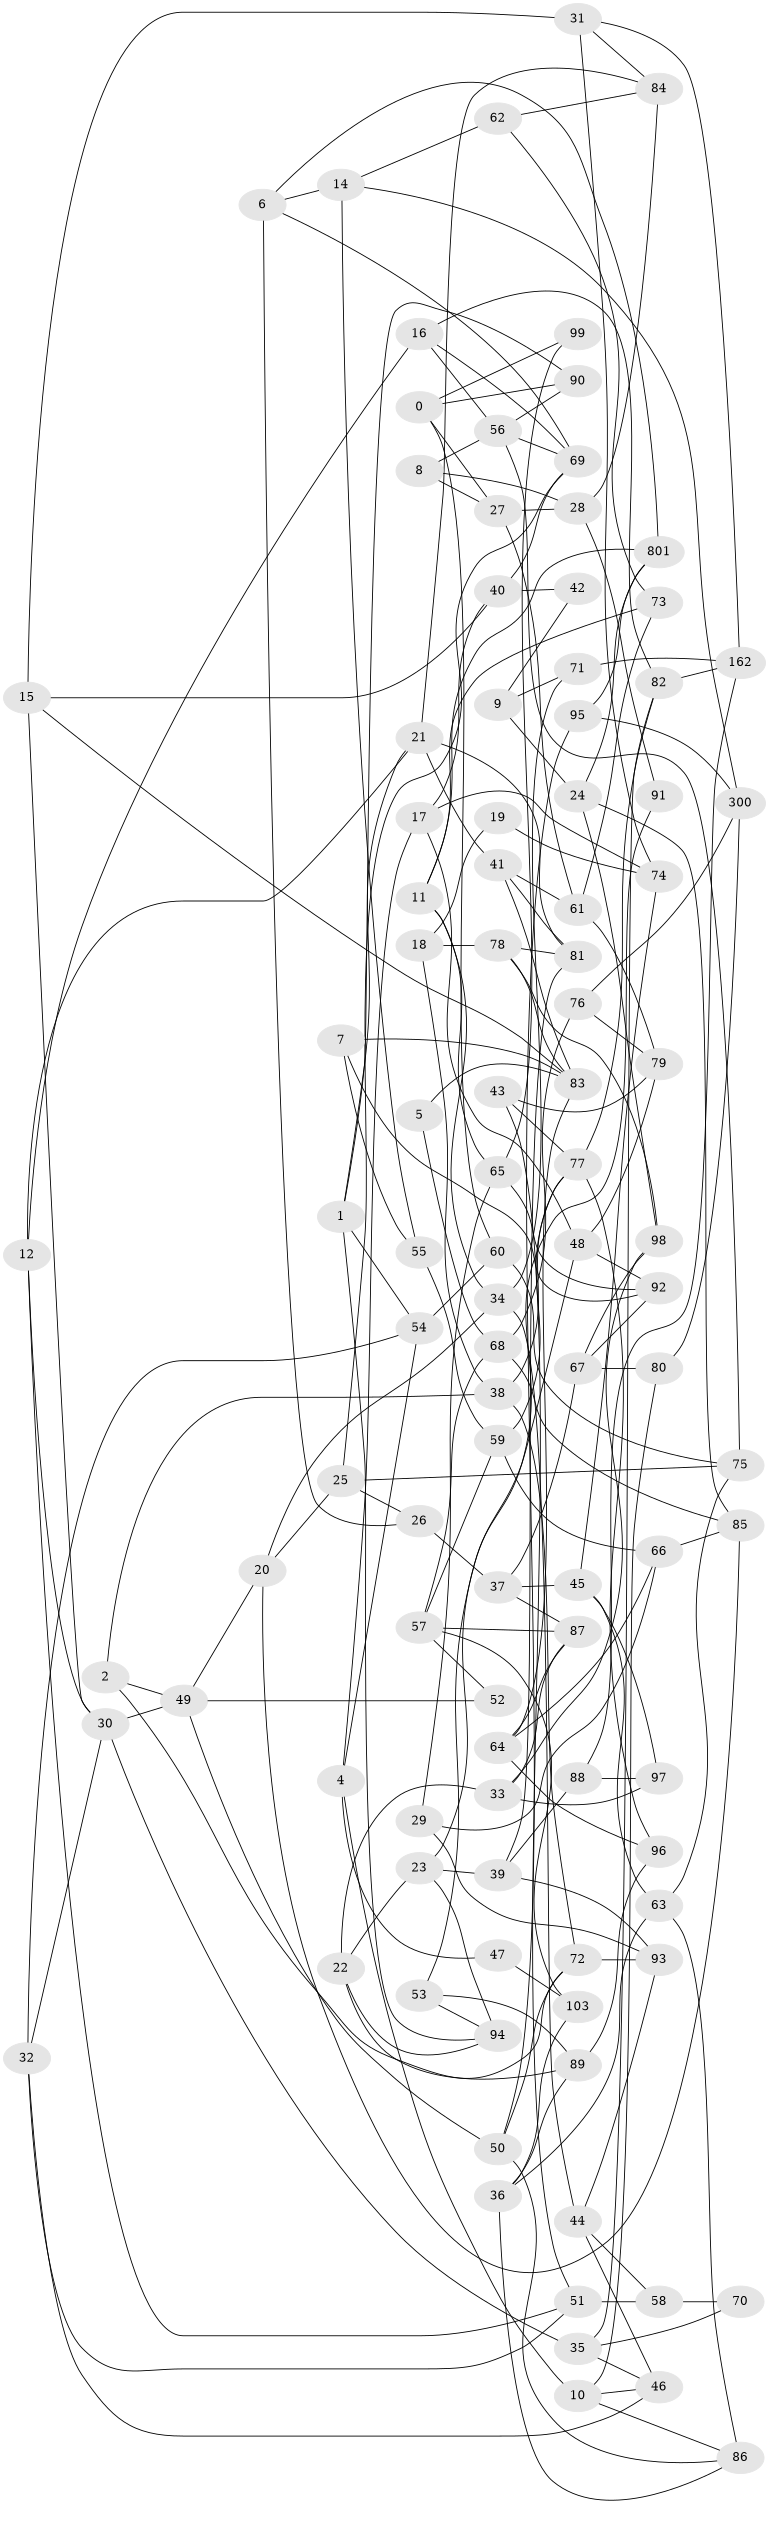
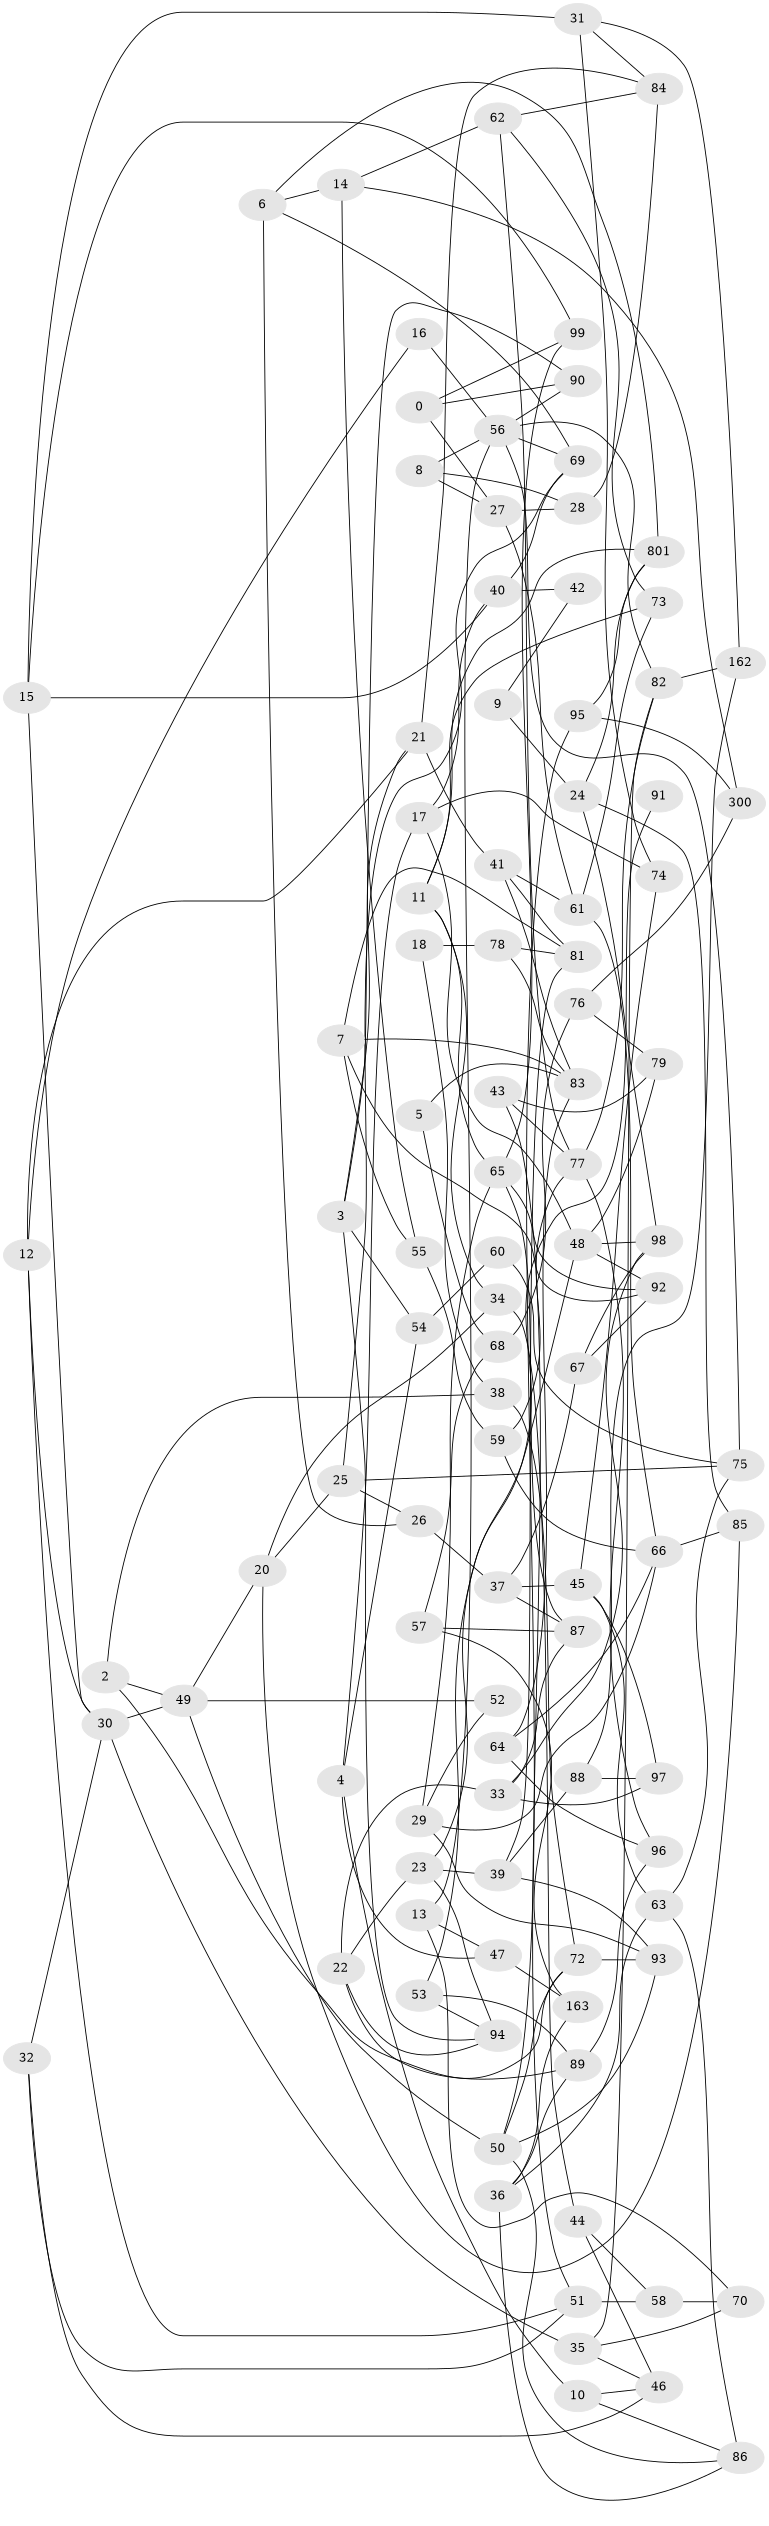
(497, 388) -> none
(631, 414) -> (634, 507)
(623, 651) -> none
(578, 669) -> none
(463, 809) -> none
(498, 818) -> none
(539, 835) -> (408, 869)
(296, 901) -> (133, 159)
(629, 982) -> (634, 1382)
(616, 1081) -> (622, 1243)
(341, 1217) -> (341, 1217)
(538, 1279) -> (524, 465)
(659, 1369) -> none
(586, 1463) -> none
(459, 1534) -> none
(63, 1596) -> none
(451, 1657) -> (451, 1760)
(538, 1690) -> (531, 1405)
none -> (420, 1915)
(578, 2007) -> (578, 2007)
(633, 2057) -> (626, 2055)
